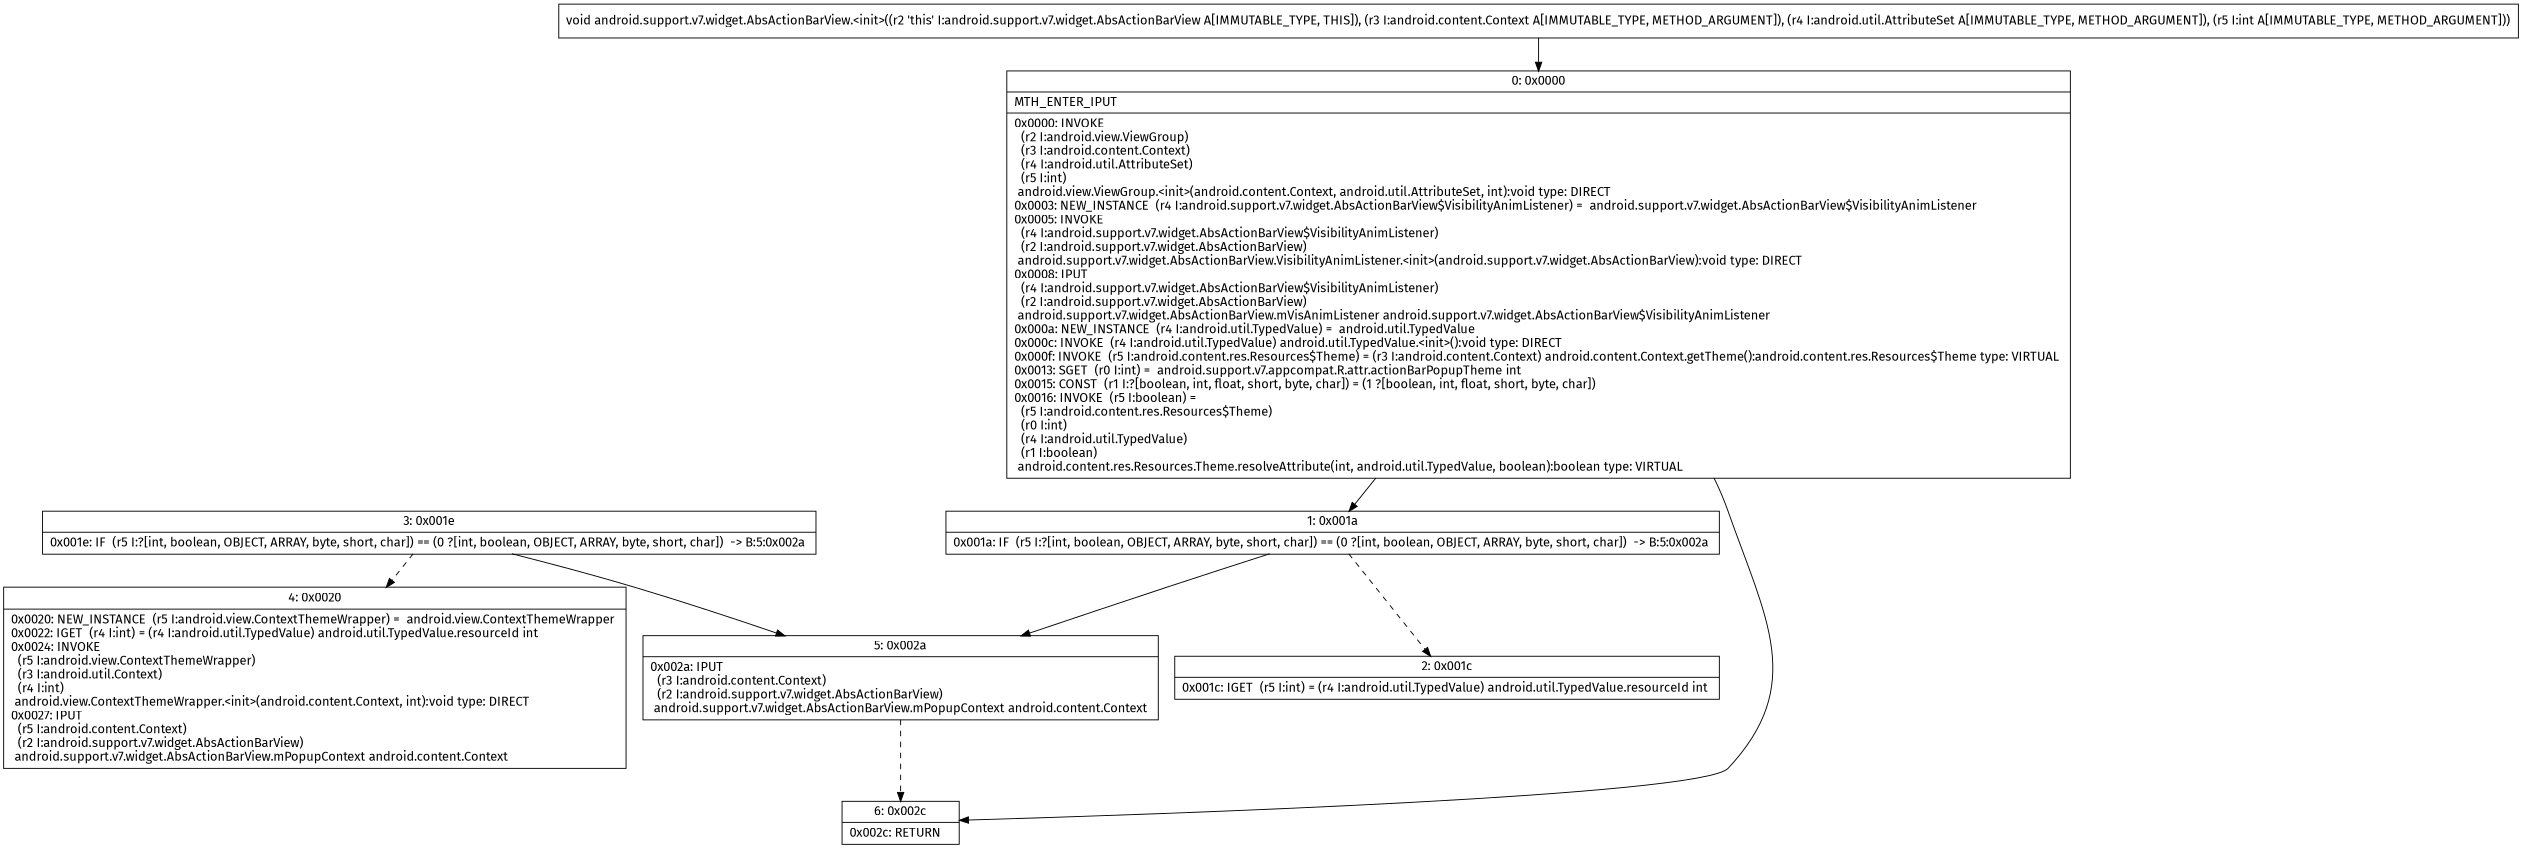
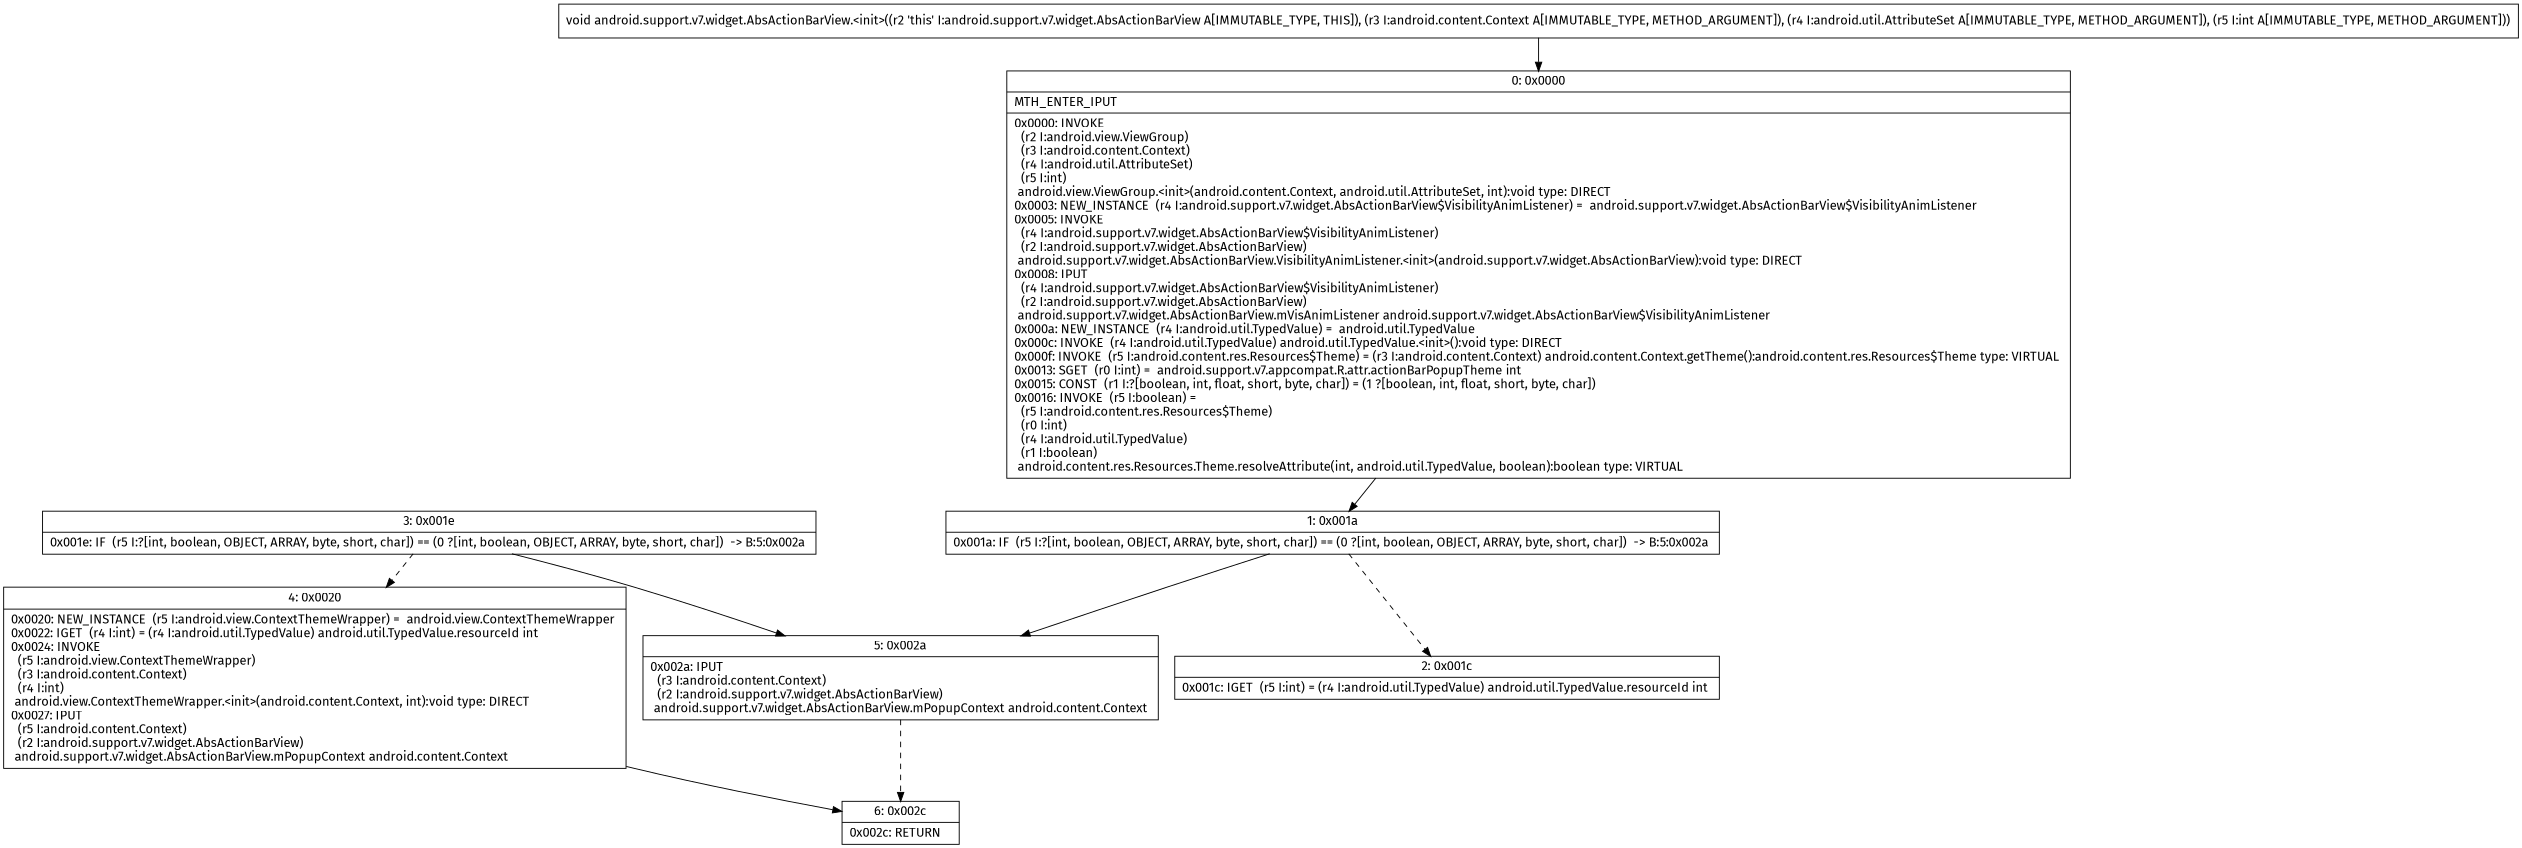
(87, 675) -> (99, 675)
(1506, 797) -> (729, 789)
